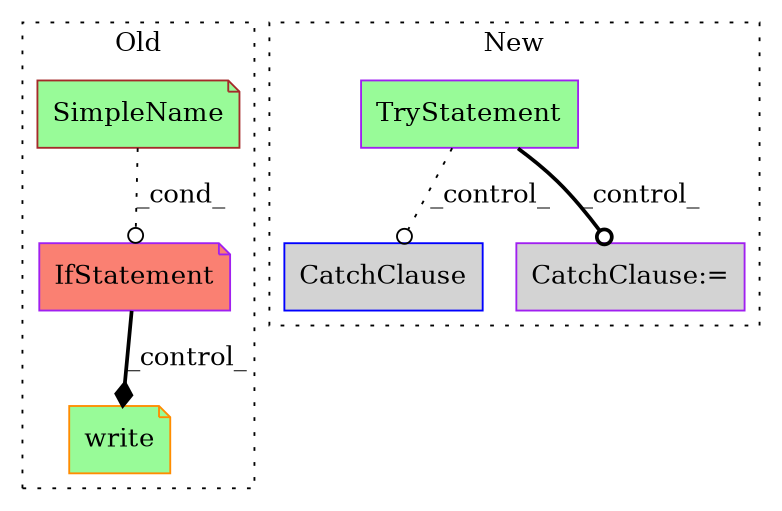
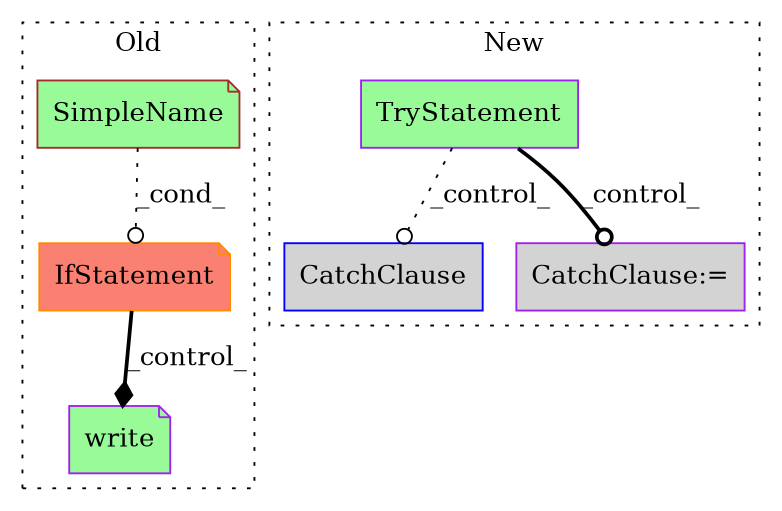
(135, 277) -> (135, 277)
(120, 440) -> (120, 440)
